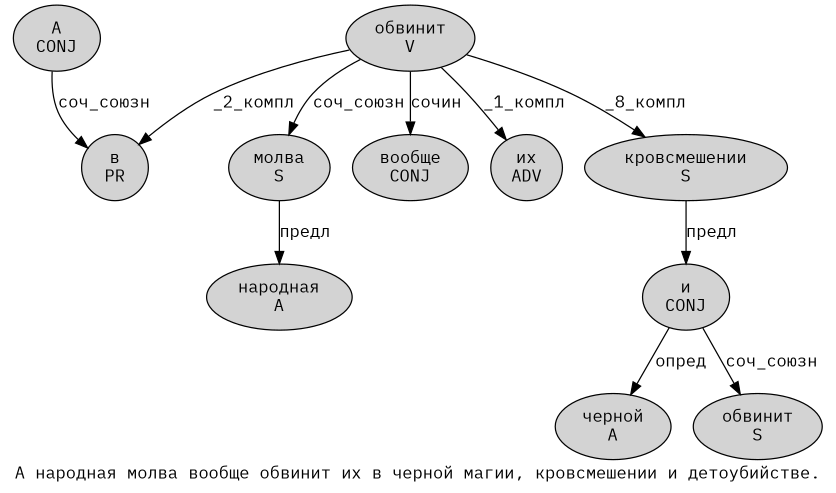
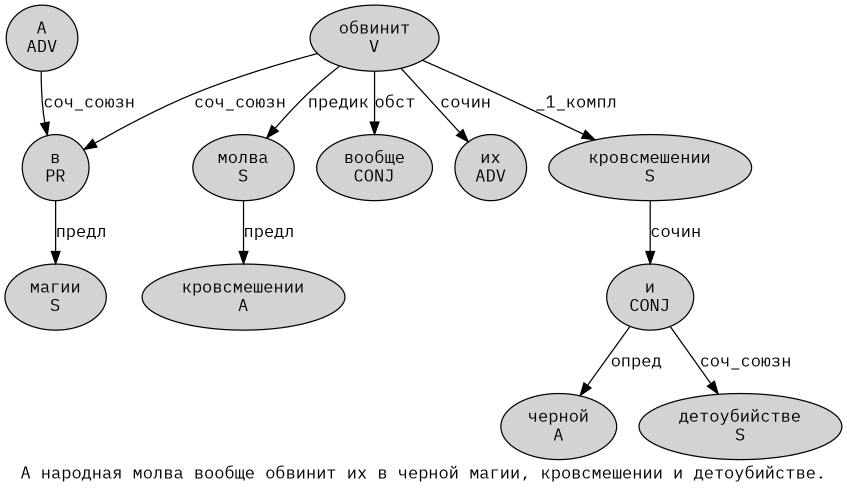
(57, 38) -> (42, 38)
(254, 103) -> (240, 103)
(359, 103) -> (339, 103)
(436, 103) -> (396, 103)
(525, 103) -> (466, 103)
(646, 103) -> (577, 103)
(712, 232) -> (676, 232)
none -> (56, 297)
(279, 297) -> (244, 297)
(758, 427) -> (740, 427)
